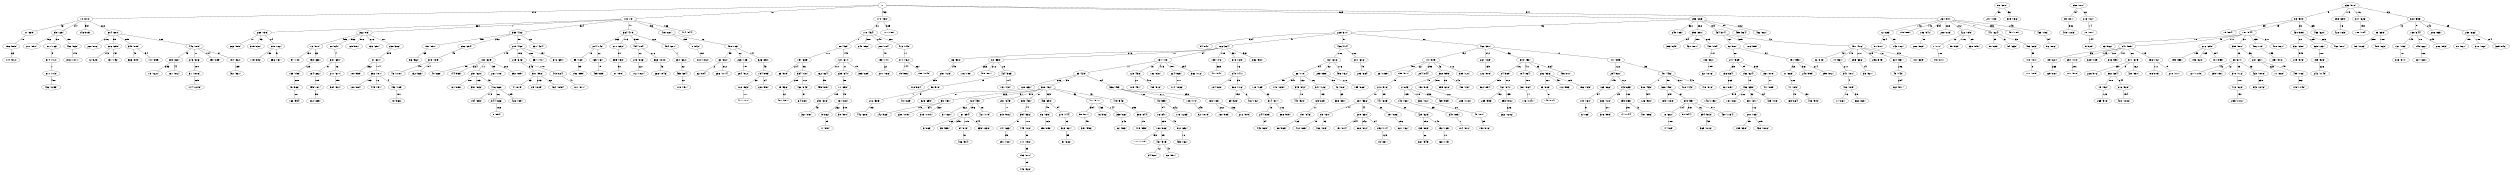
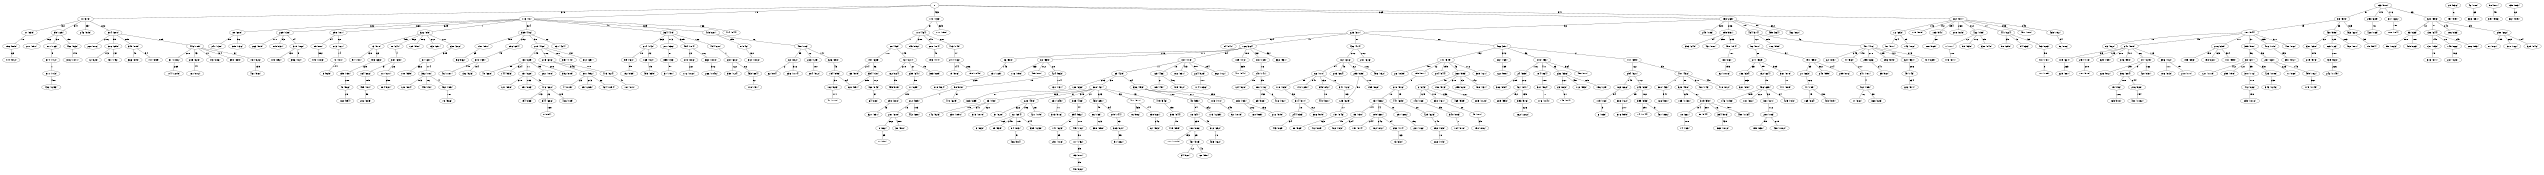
none -> (382, 24)
(2263, 25) -> (2362, 40)
none -> (433, 26)
(652, 26) -> (645, 26)
(2478, 39) -> (2510, 39)
(1844, 53) -> (1855, 53)
(195, 67) -> (185, 53)
(662, 67) -> (713, 67)
(918, 67) -> (968, 67)
(1361, 67) -> (1342, 67)
(154, 74) -> none
none -> (733, 74)
(884, 74) -> none
(1566, 74) -> (1583, 74)
(793, 80) -> (864, 80)
(1331, 80) -> (1355, 89)
(843, 94) -> (904, 108)
(1089, 108) -> none
(1325, 121) -> (1351, 121)
(1424, 121) -> none
